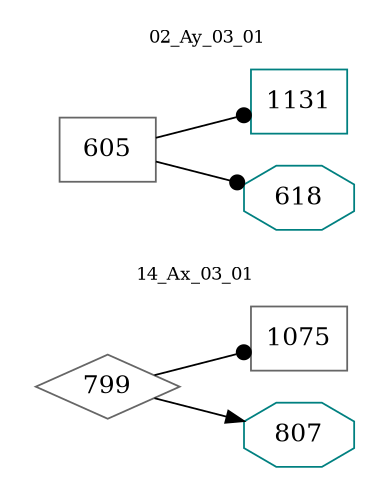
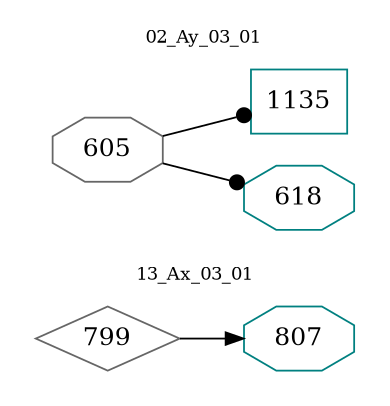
(299, 102) -> (299, 102)
(108, 150) -> (108, 150)
(195, 275) -> (195, 275)
(299, 339) -> none
